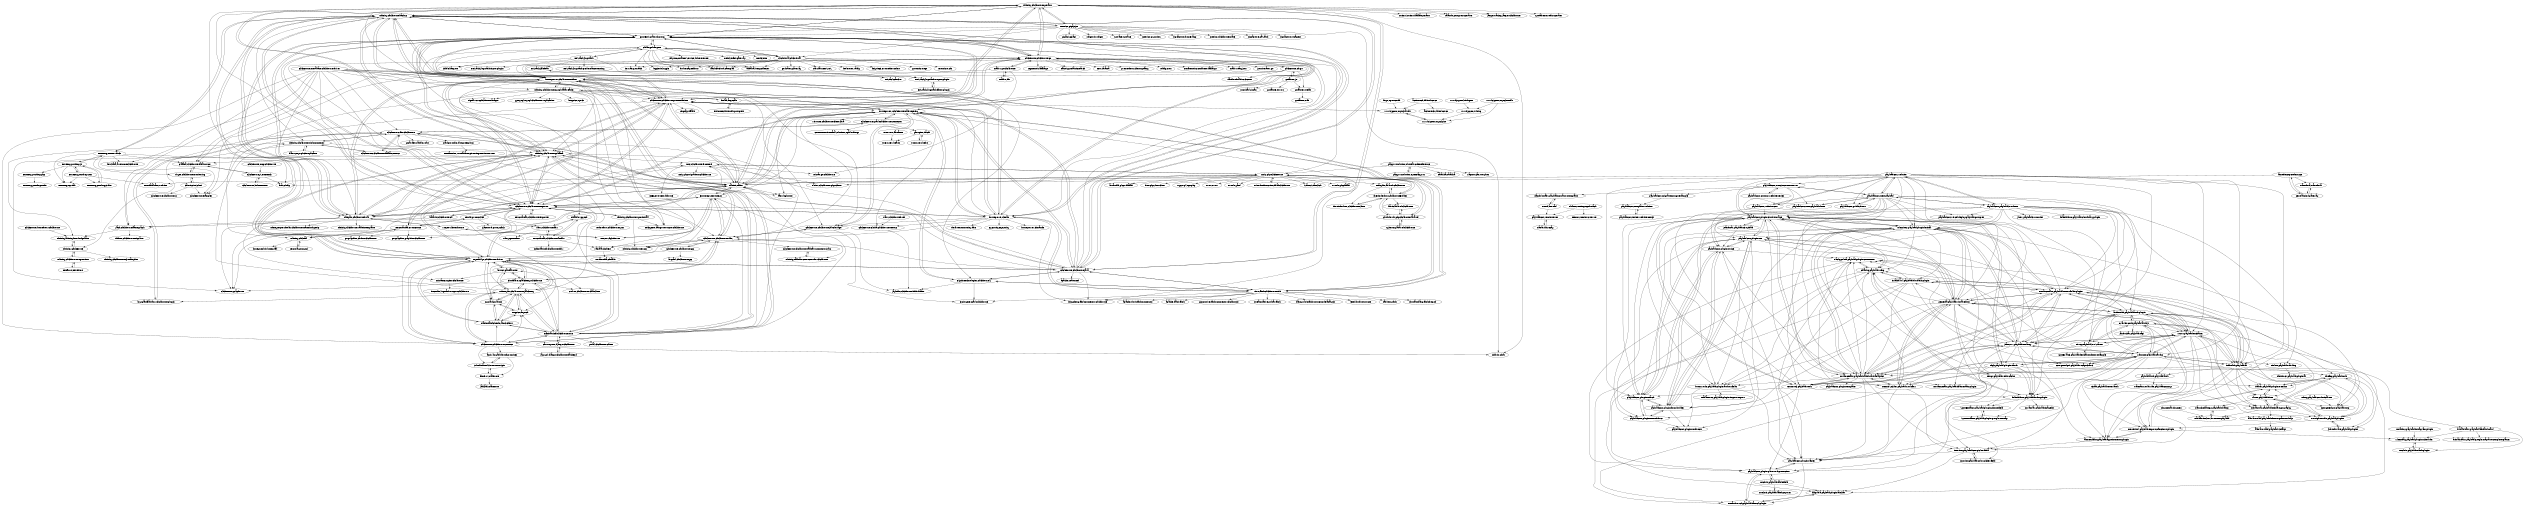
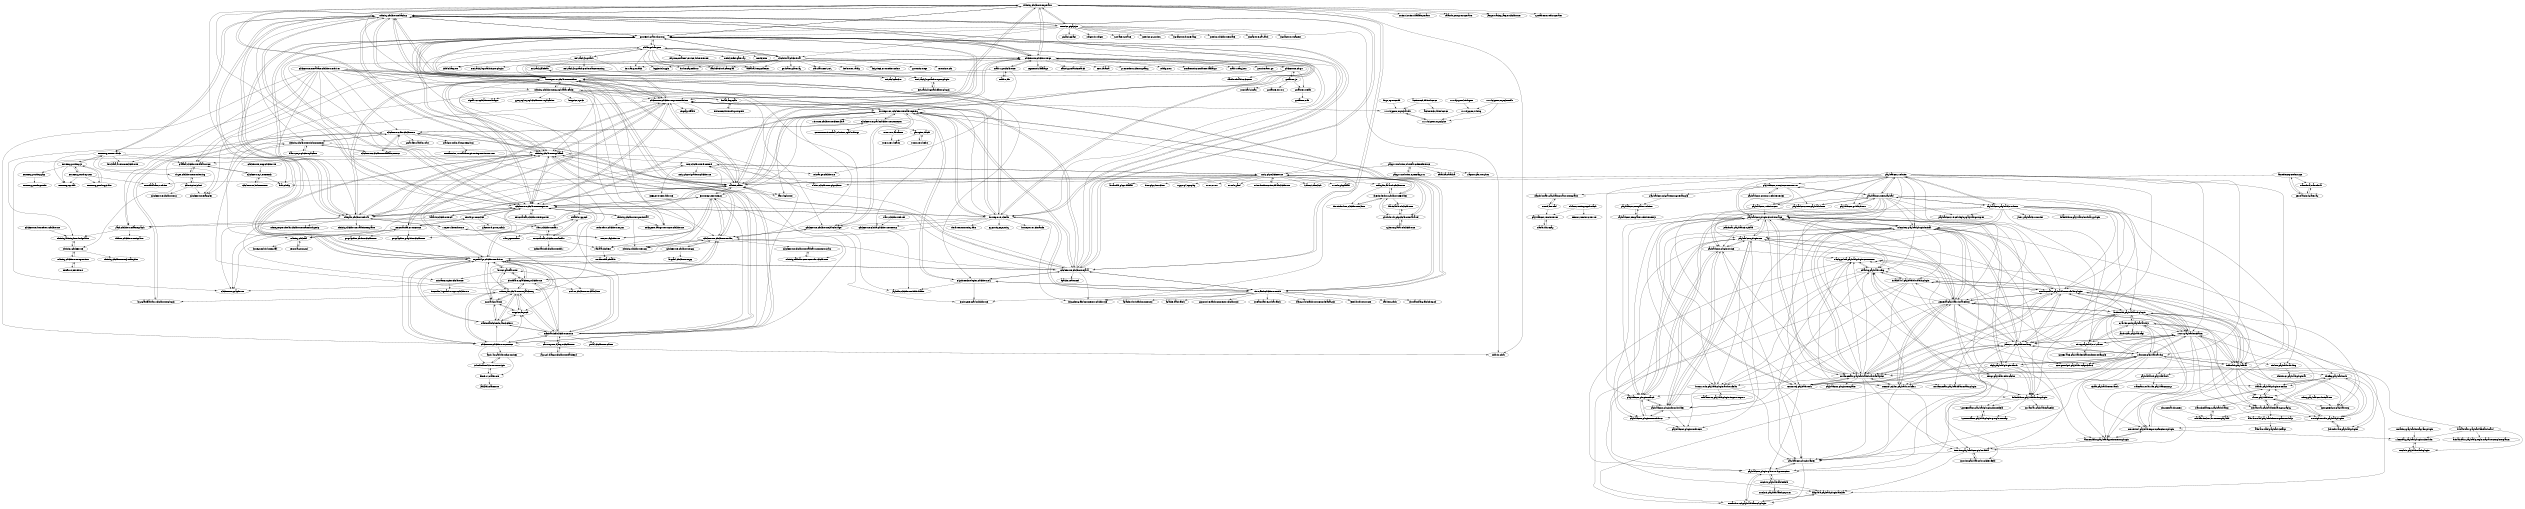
(1637, 217) -> (1637, 217)
(1751, 222) -> none
